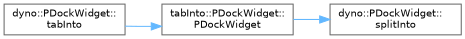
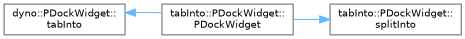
(396, 19) -> (396, 19)
(138, 26) -> (149, 13)
